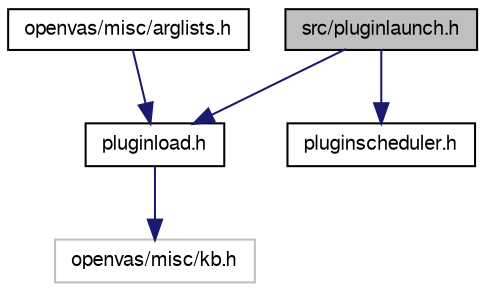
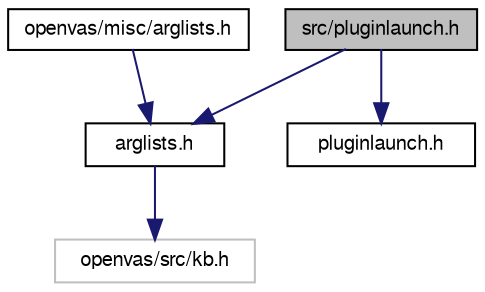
(155, 145) -> (155, 145)
(381, 145) -> (381, 145)
(155, 261) -> (155, 261)
